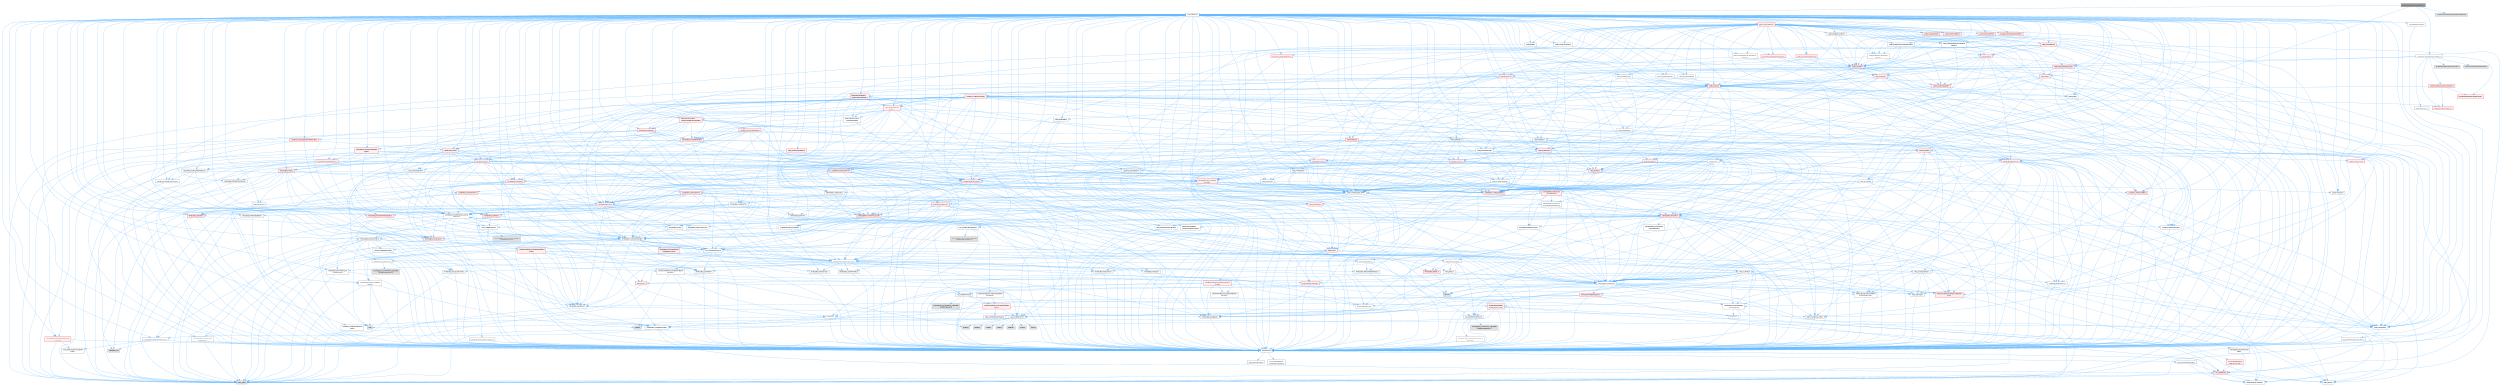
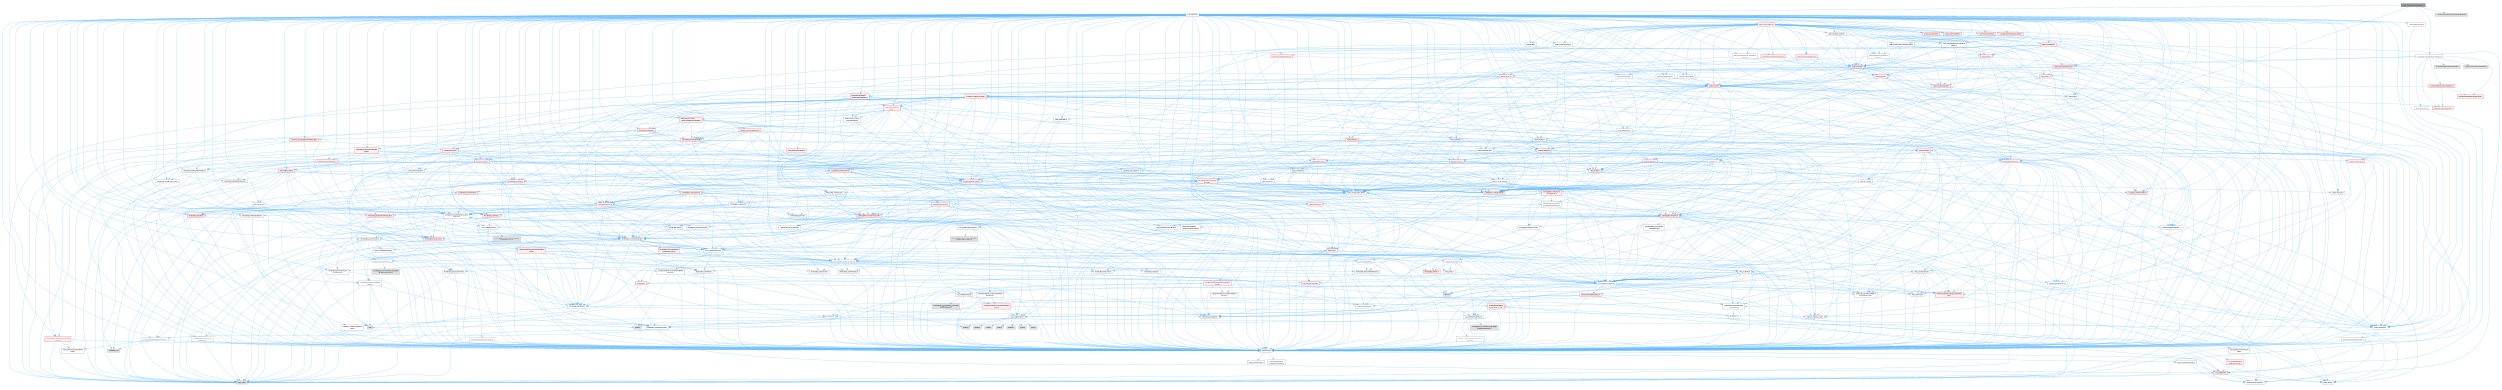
(1178, 198) -> (1176, 198)
(994, 317) -> none
